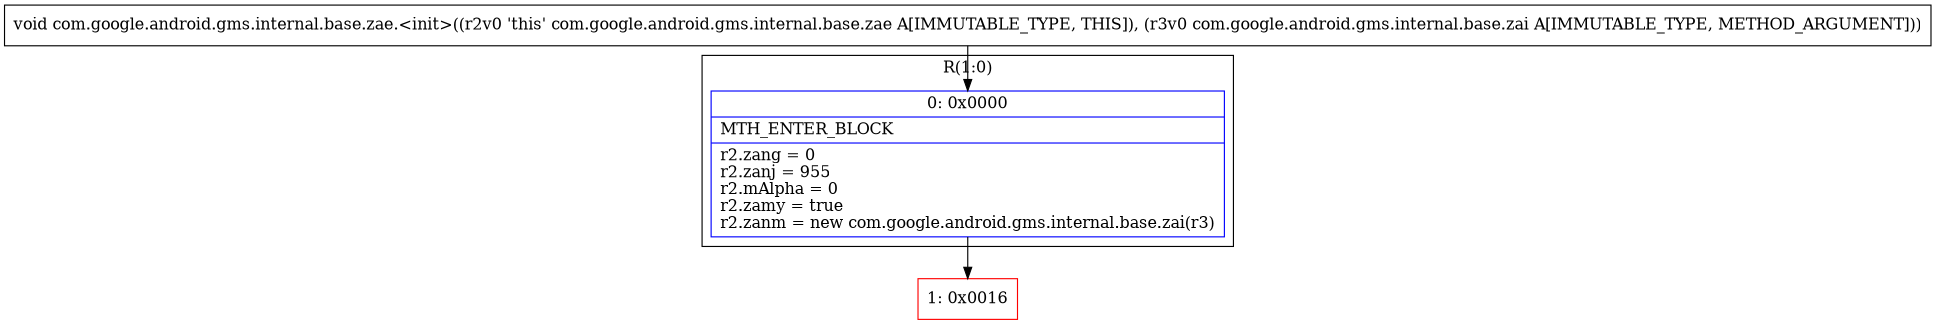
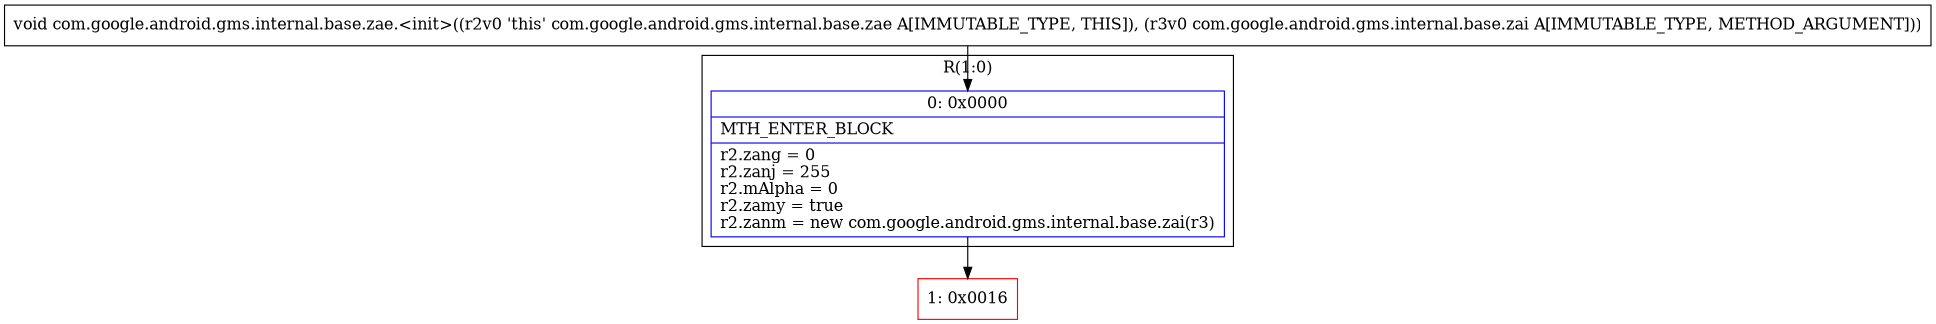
(776, 172) -> (776, 172)
